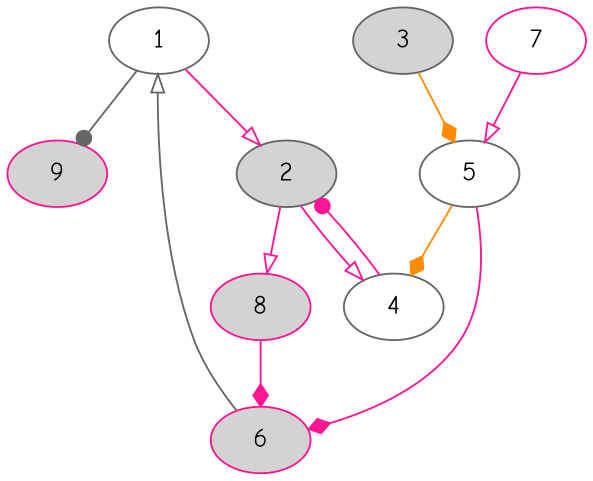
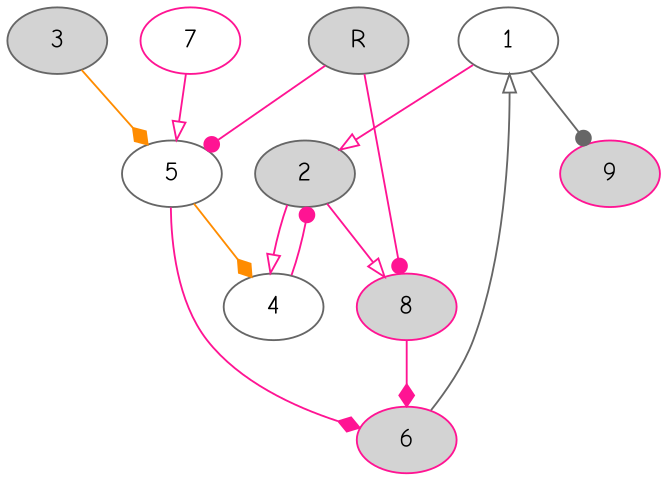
none -> (359, 41)
